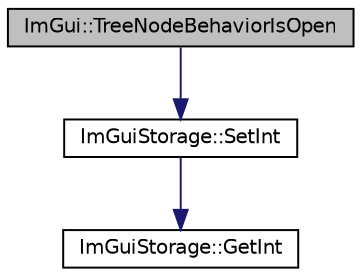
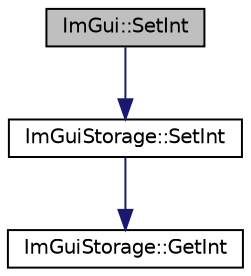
(181, 28) -> (125, 28)
